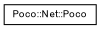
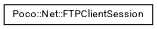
(50, 15) -> (78, 15)
